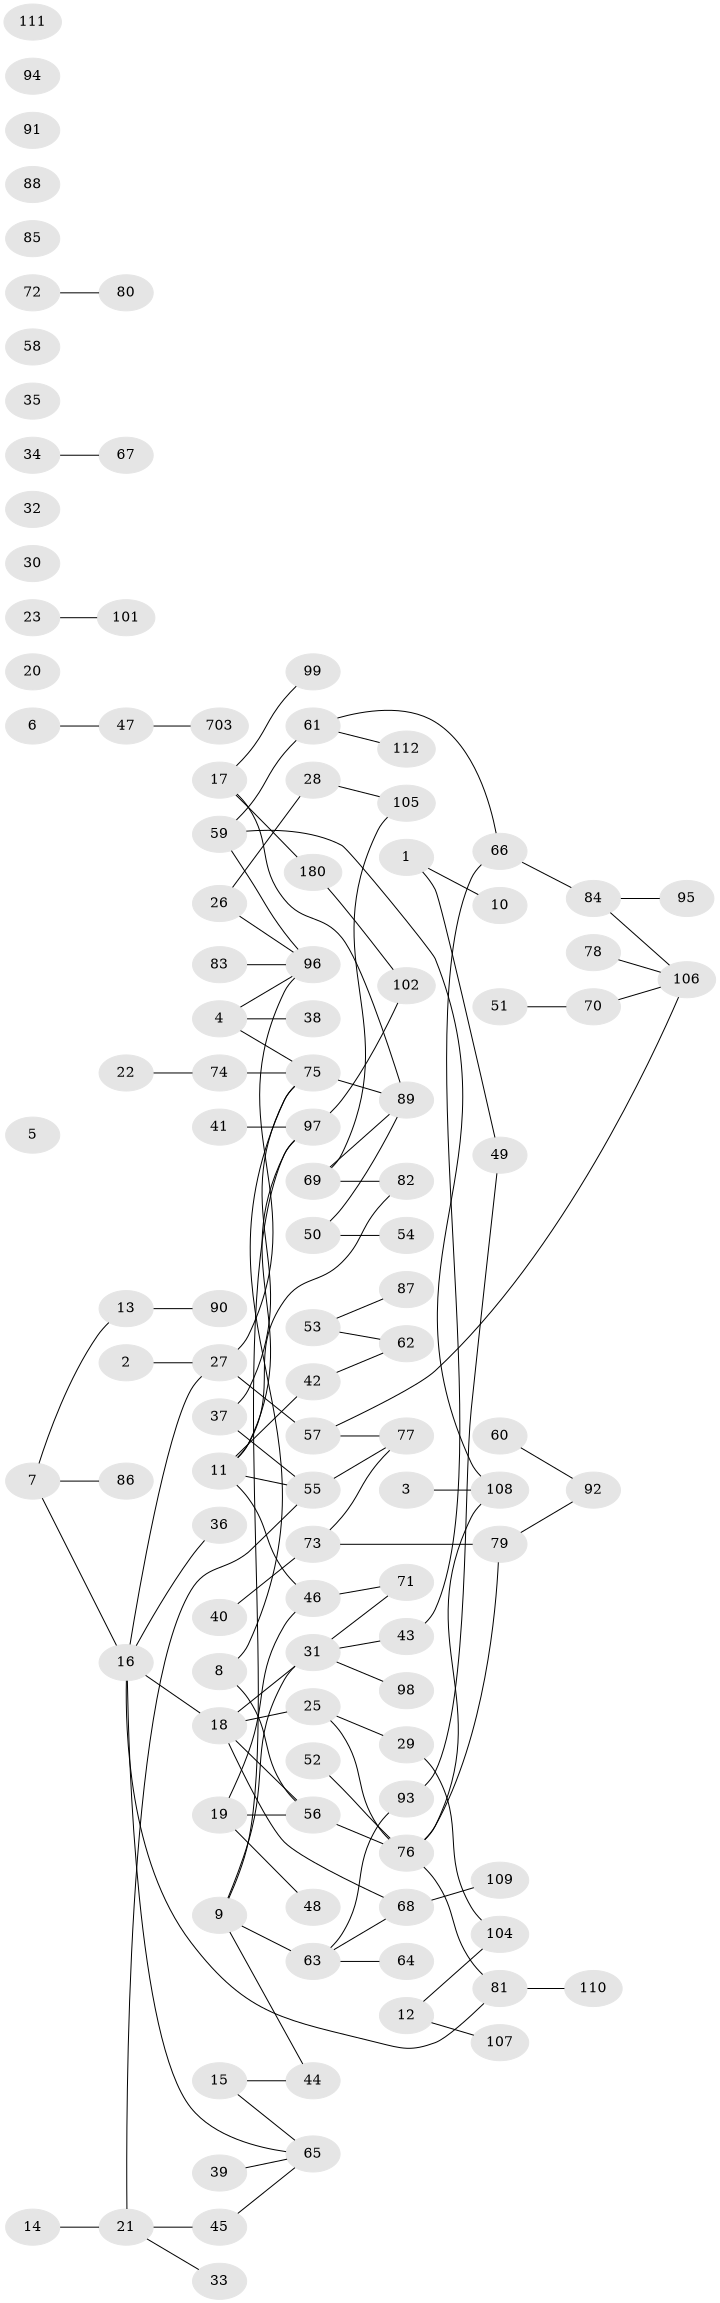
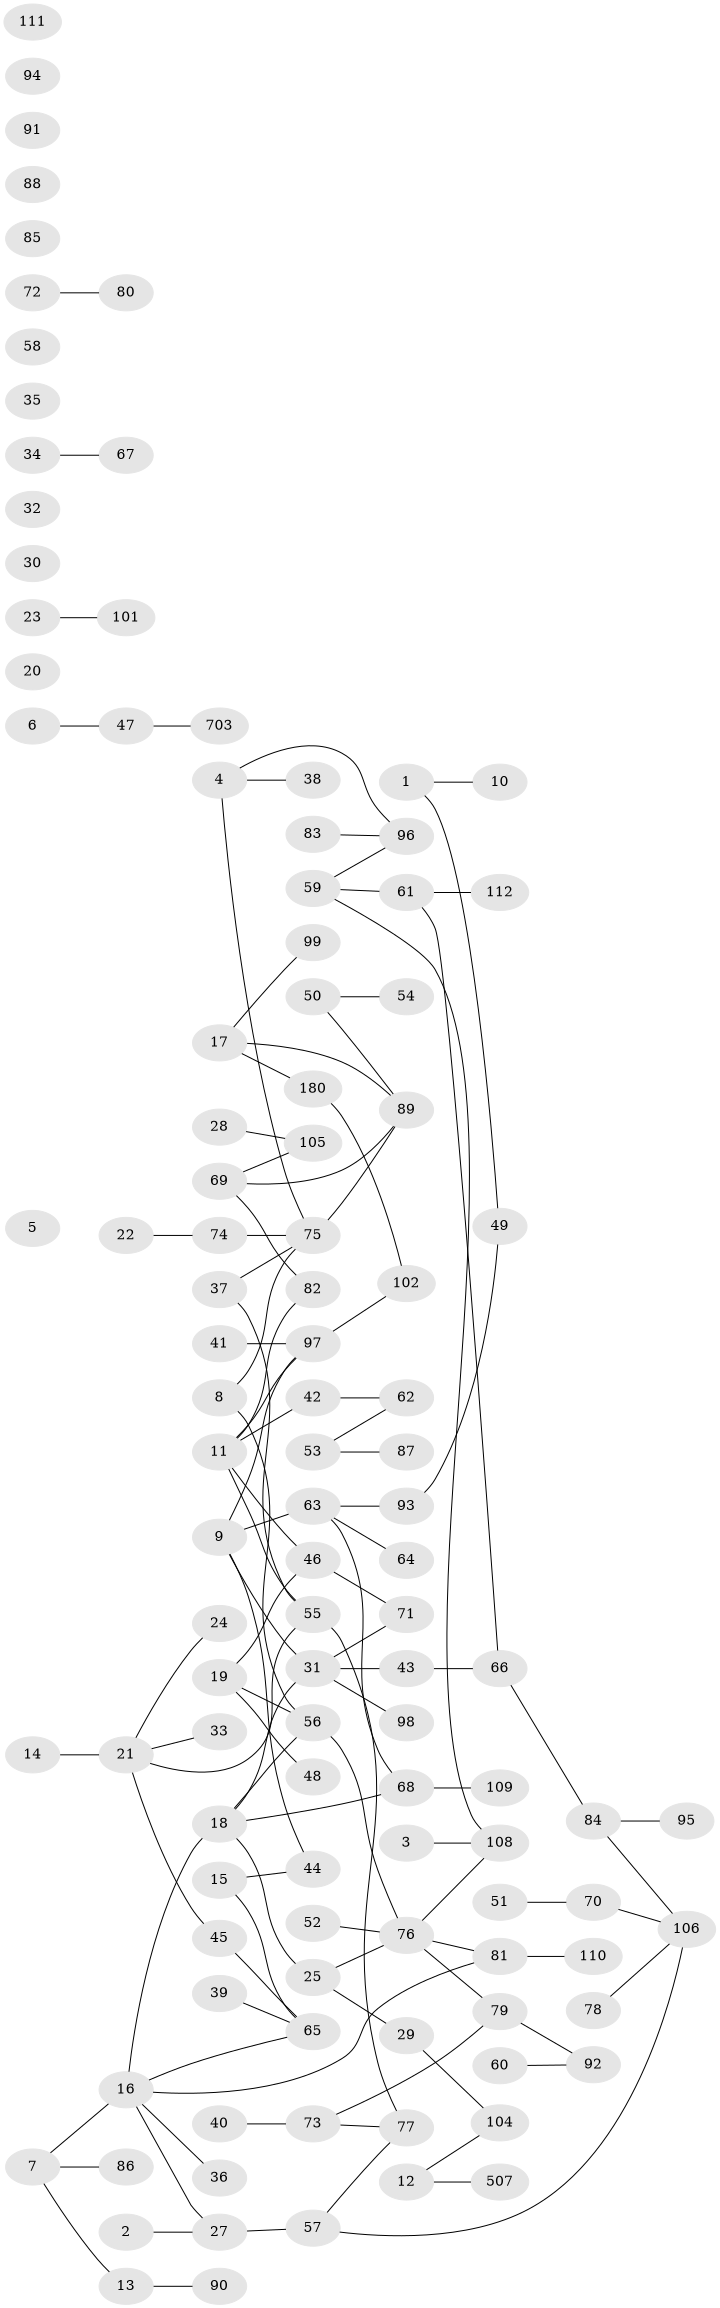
(220, 904) -> none
(263, 1135) -> none
none -> (220, 1623)
(500, 2043) -> (500, 2182)
